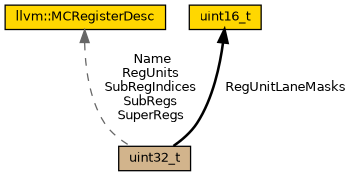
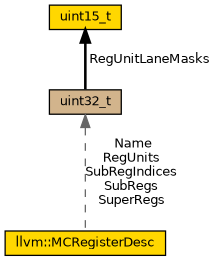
(225, 17) -> (85, 17)
(94, 101) -> (85, 179)
